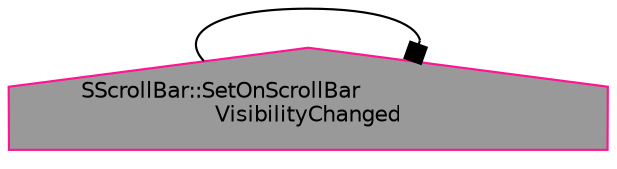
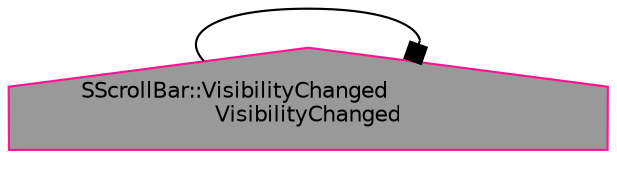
(308, 104) -> (308, 104)
